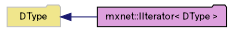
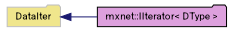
(34, 17) -> (34, 17)
